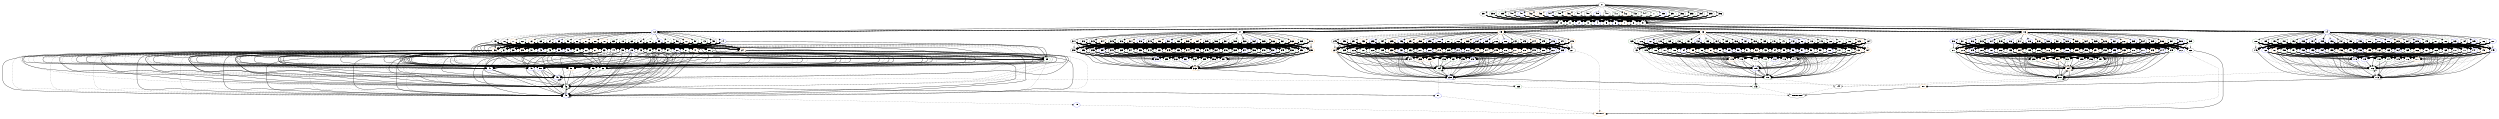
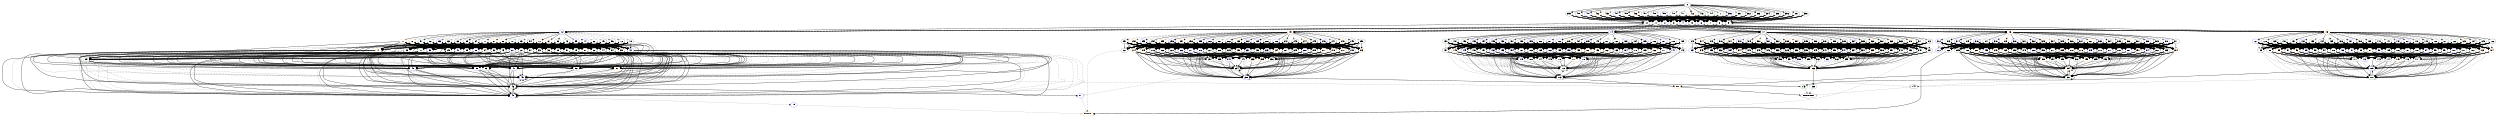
(400, 71) -> none
